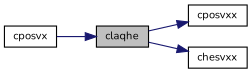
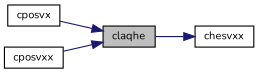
(163, 28) -> (78, 48)
